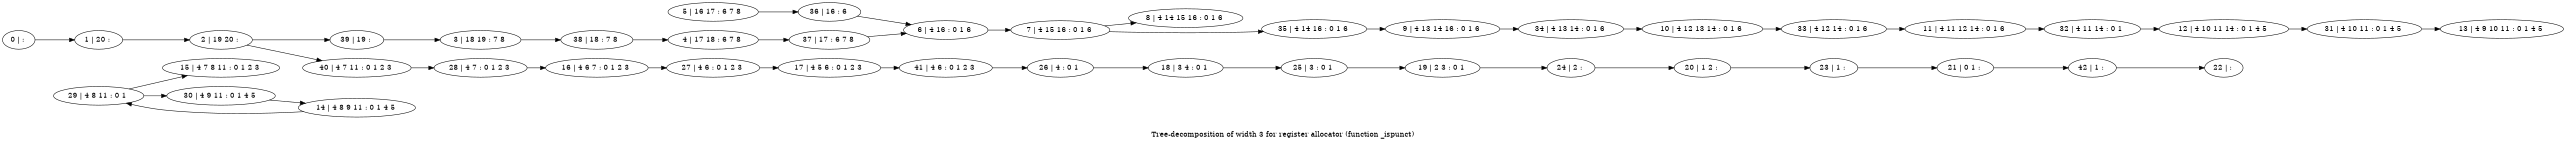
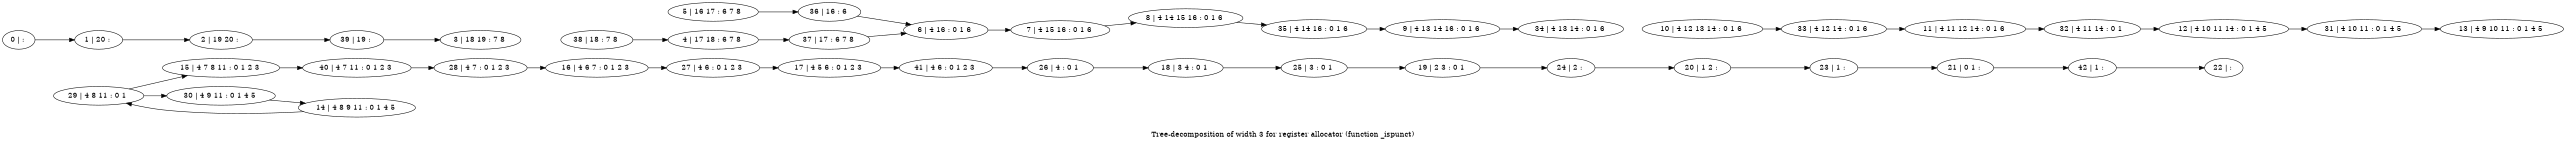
(1630, 29) -> none
(1184, 33) -> (1249, 23)
(538, 40) -> none
(282, 52) -> (289, 68)
